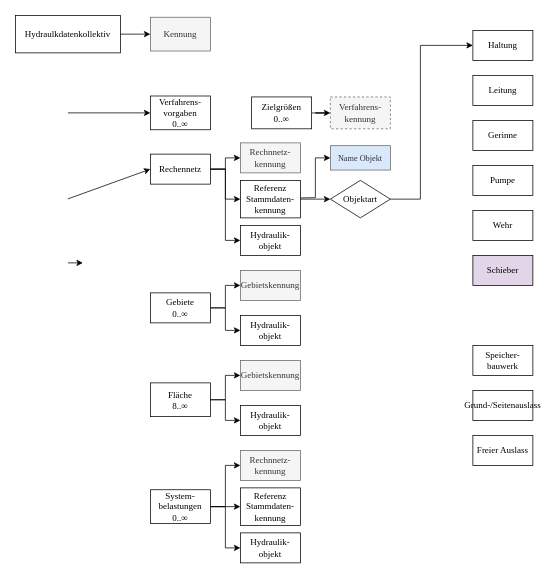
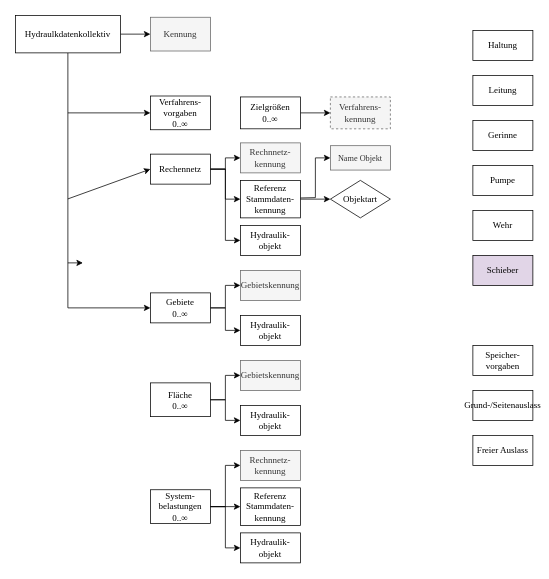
(420, 100) -> none
(282, 113) -> (270, 113)
(360, 158) -> (360, 158)
none -> (68, 307)
(503, 360) -> (503, 360)
(180, 400) -> (180, 400)
